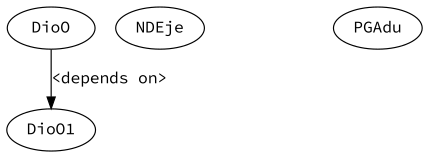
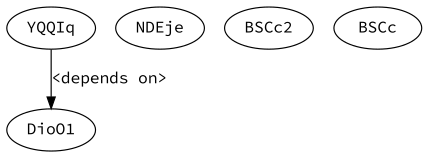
(51, 28) -> (51, 28)
none -> (269, 28)
(378, 28) -> (378, 28)
